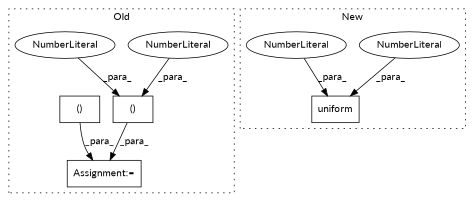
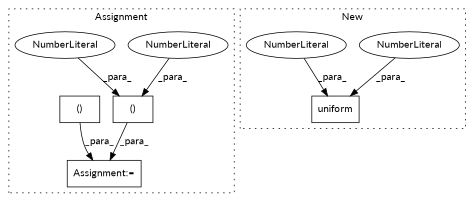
(122, 17) -> (122, 17)
